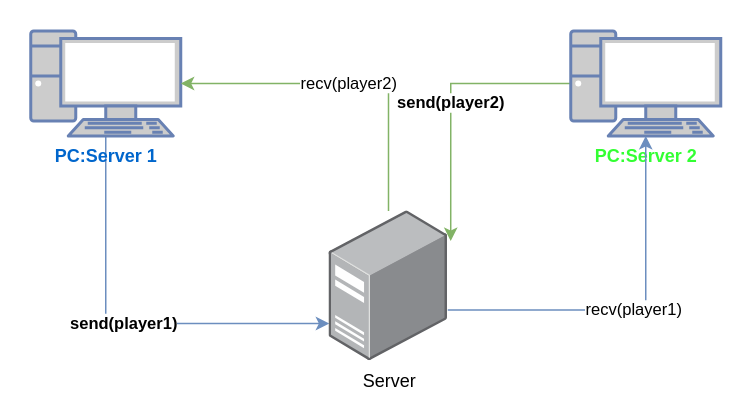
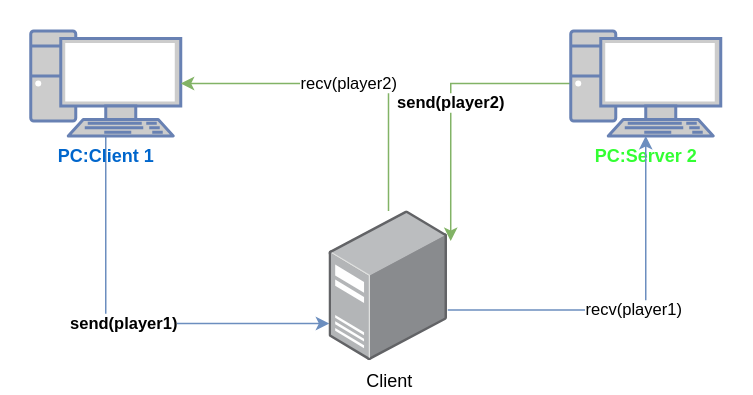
(107, 157) -> (107, 157)
(390, 382) -> (390, 382)
